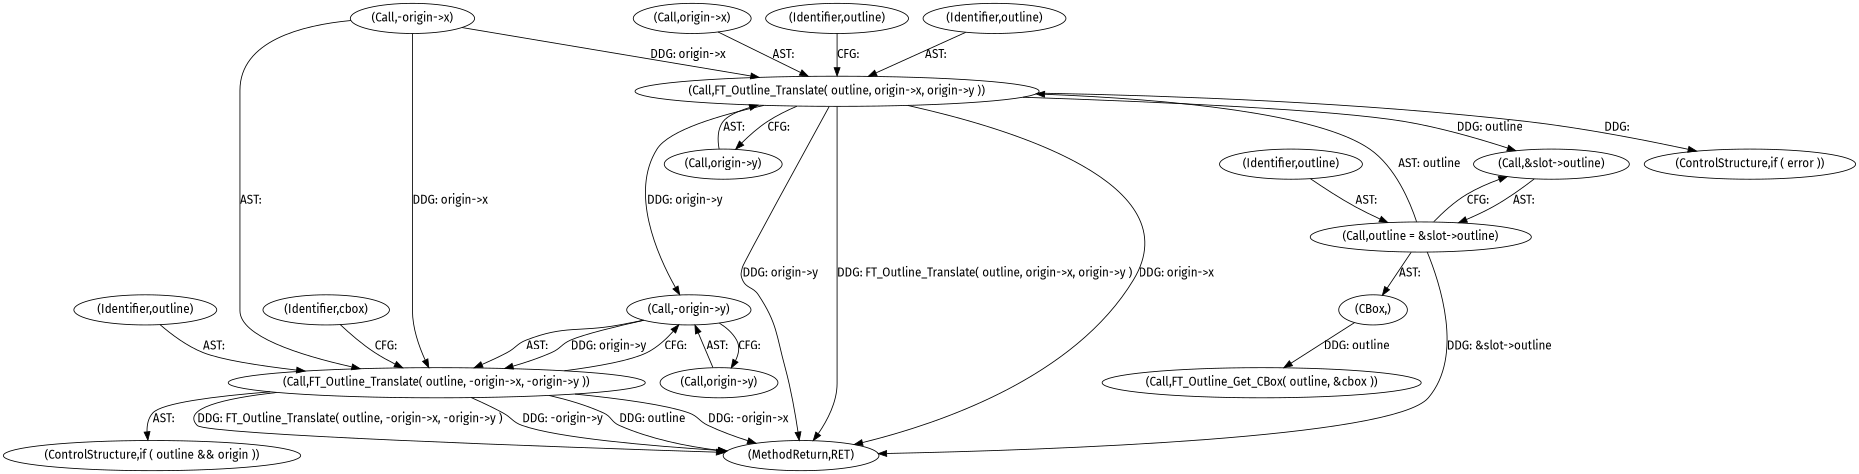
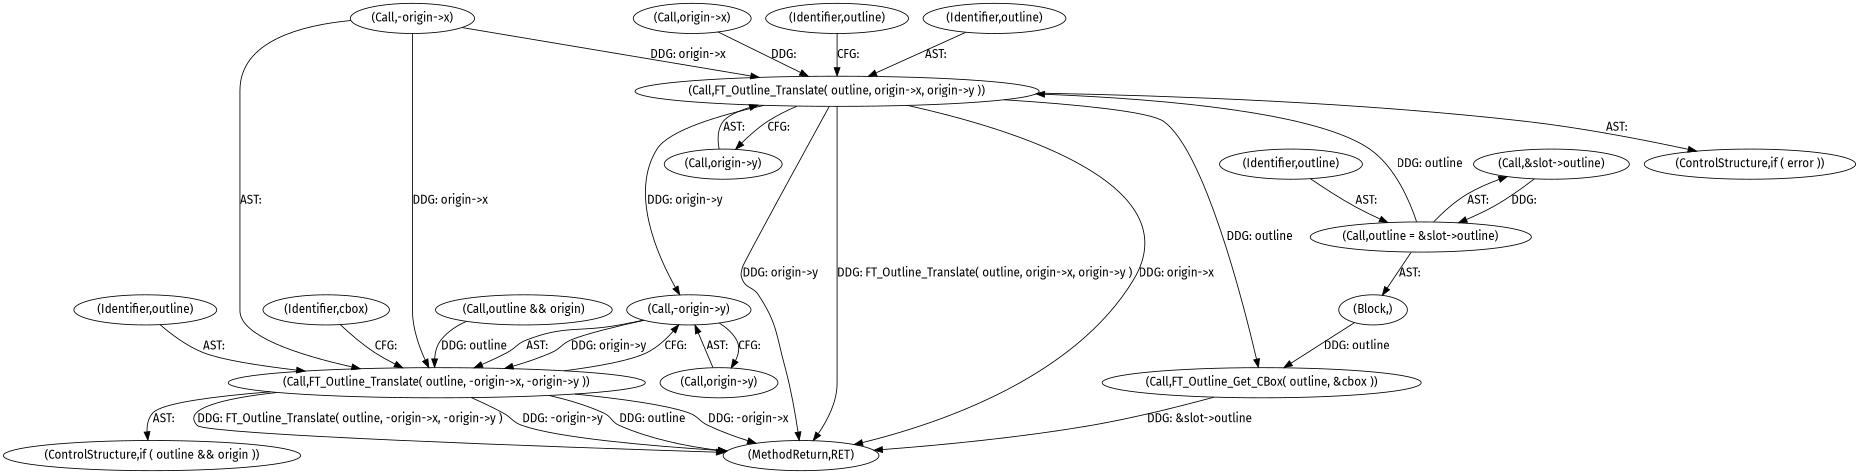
(785, 55) -> (785, 55)
(1267, 108) -> (1192, 160)
(1618, 128) -> (1618, 128)
(1430, 164) -> (1430, 164)
(1480, 201) -> (1480, 201)
(1526, 201) -> (1526, 201)
none -> (524, 310)
(1373, 310) -> (1373, 310)
(1236, 437) -> (1050, 432)
